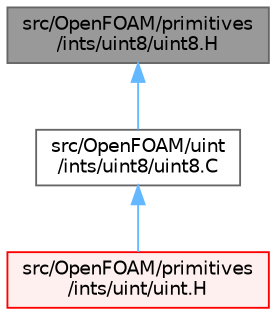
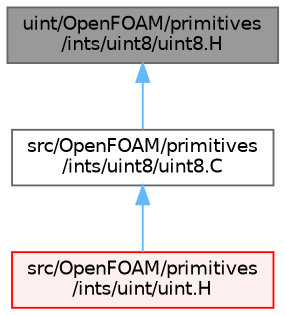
(138, 35) -> (143, 35)
(138, 158) -> (143, 158)
